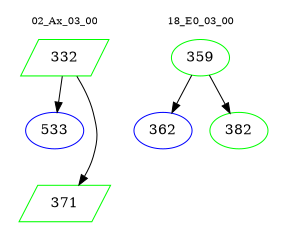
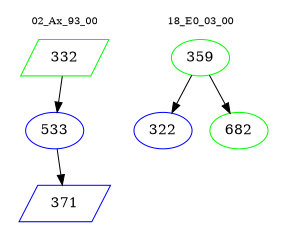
(65, 22) -> (65, 22)
(96, 125) -> (59, 162)
(163, 131) -> (163, 131)
(239, 131) -> (239, 131)
(65, 204) -> (65, 204)
